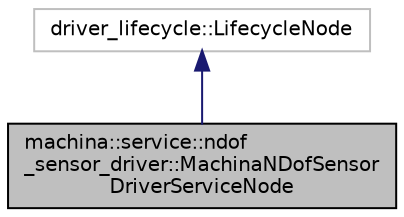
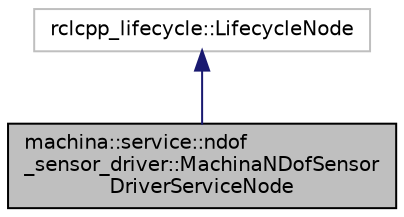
(202, 30) -> (202, 30)
